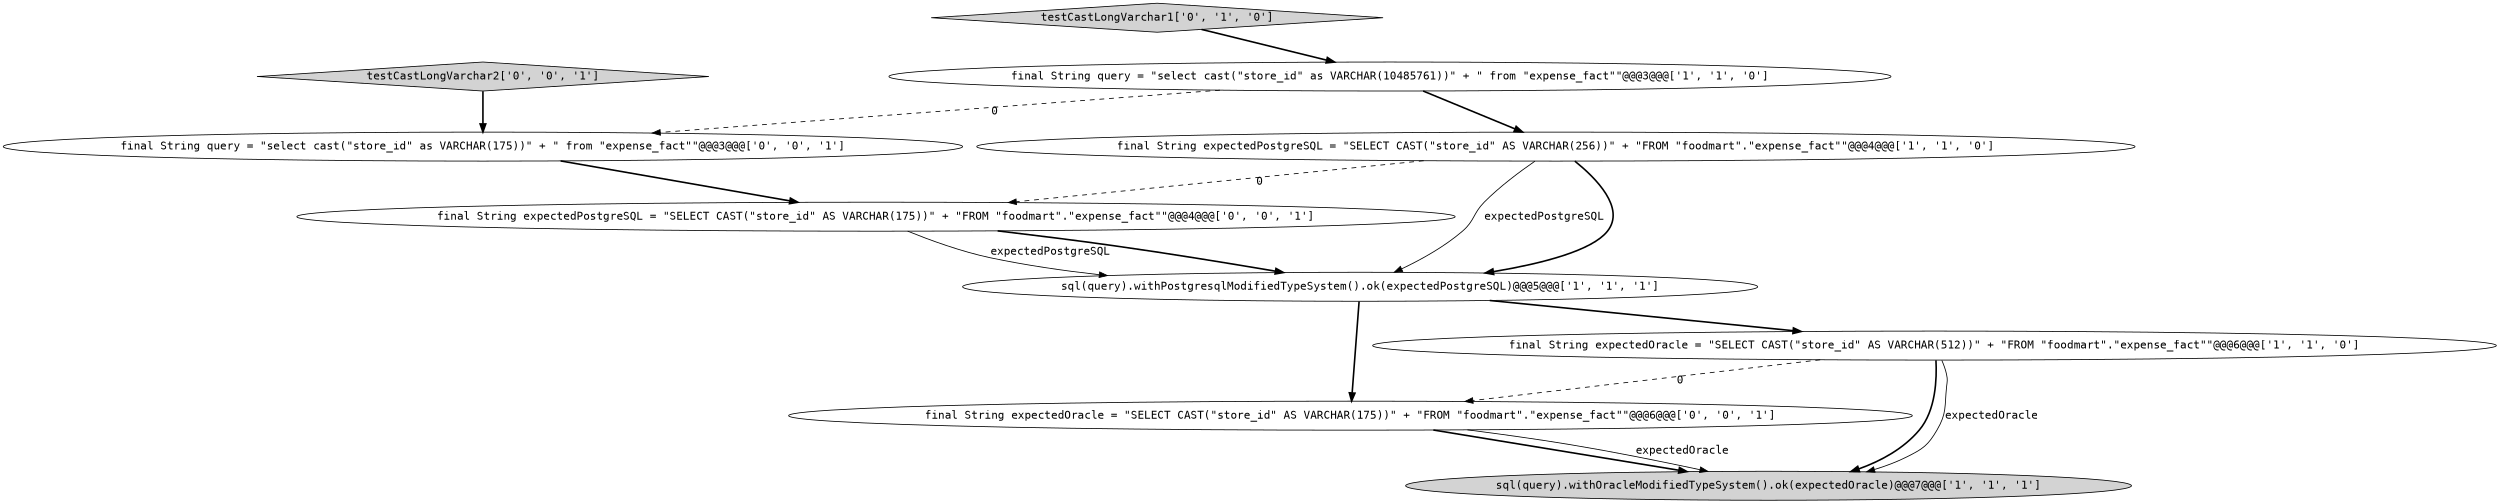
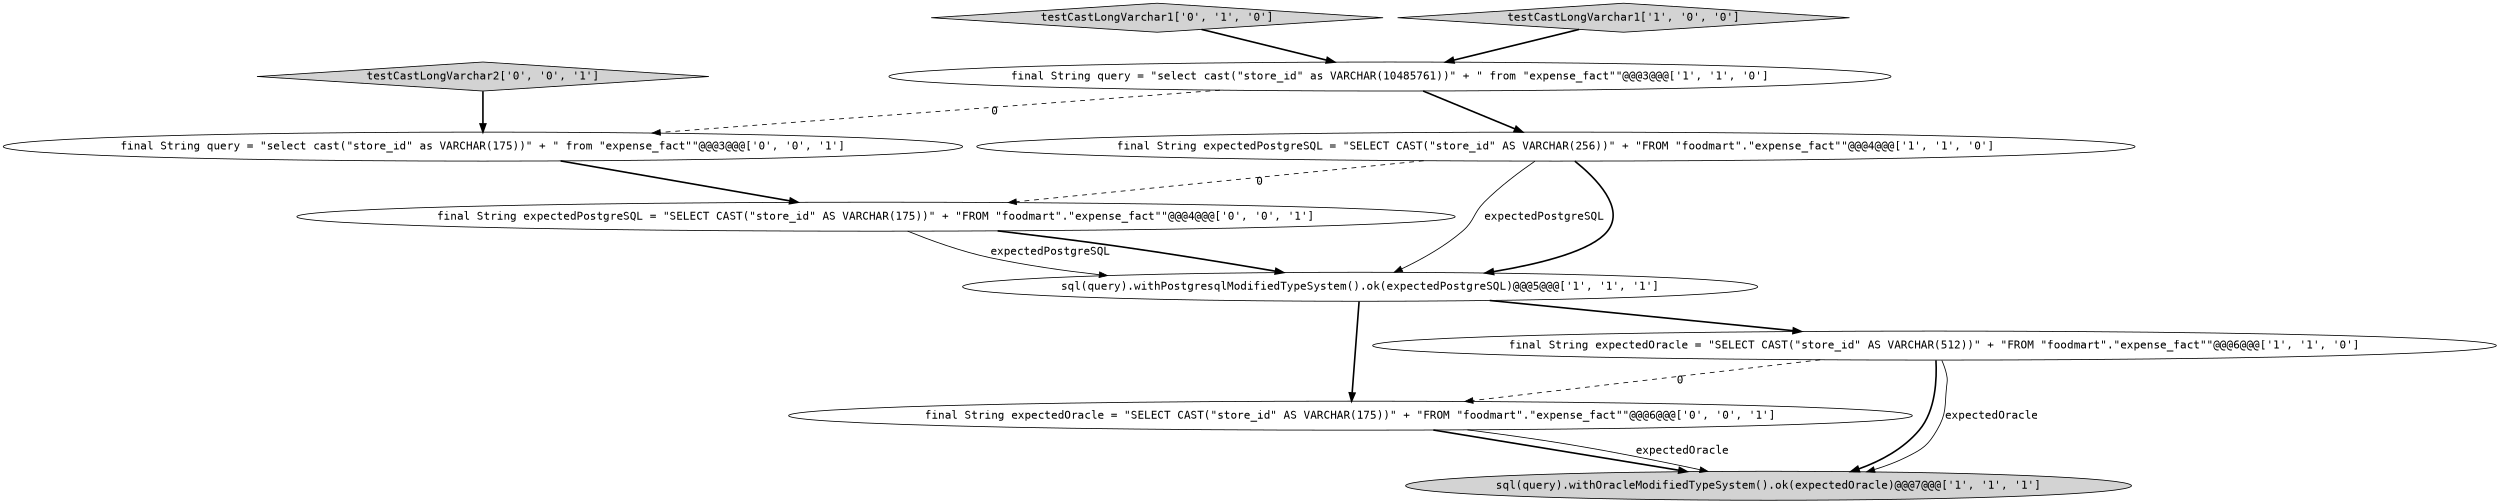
none -> (1624, 18)
